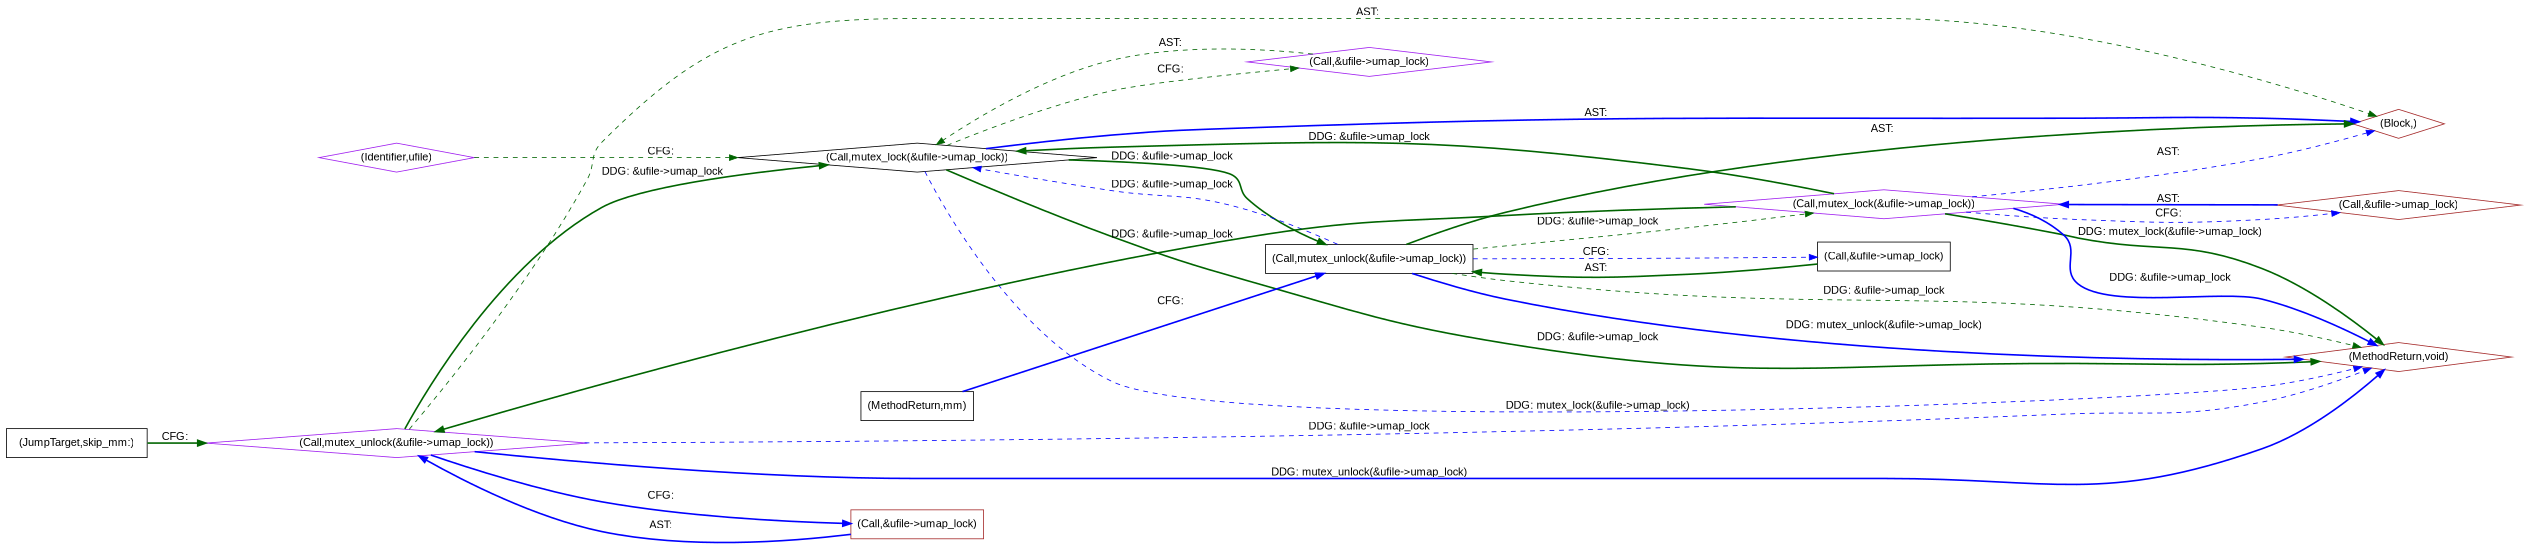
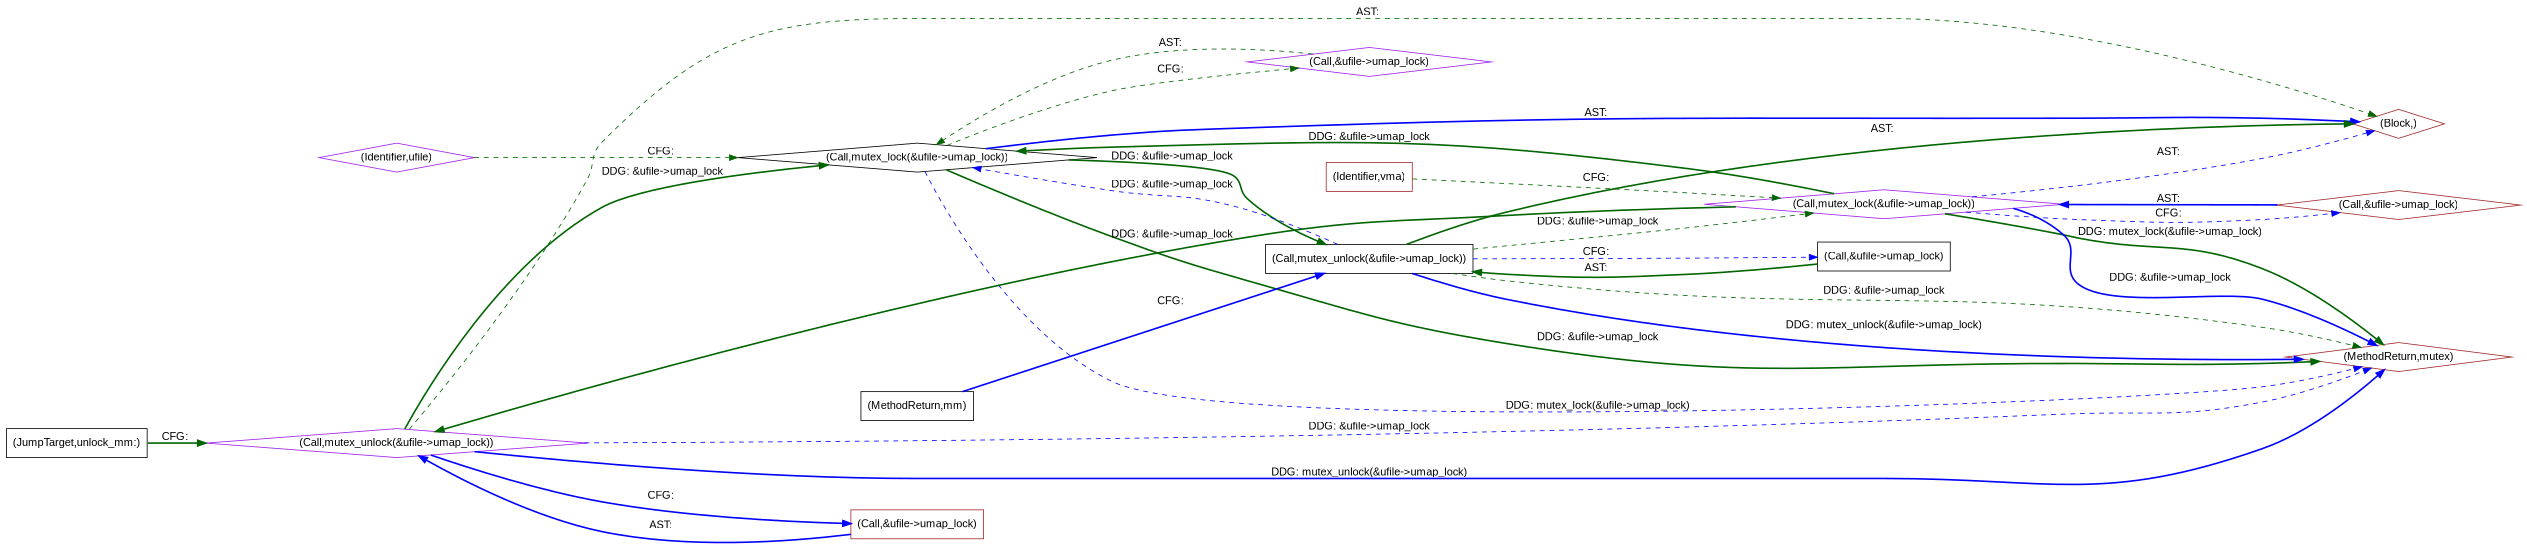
none -> (1369, 177)
(2399, 357) -> (2399, 357)
(77, 443) -> (77, 443)
